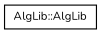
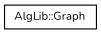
(50, 17) -> (50, 17)
